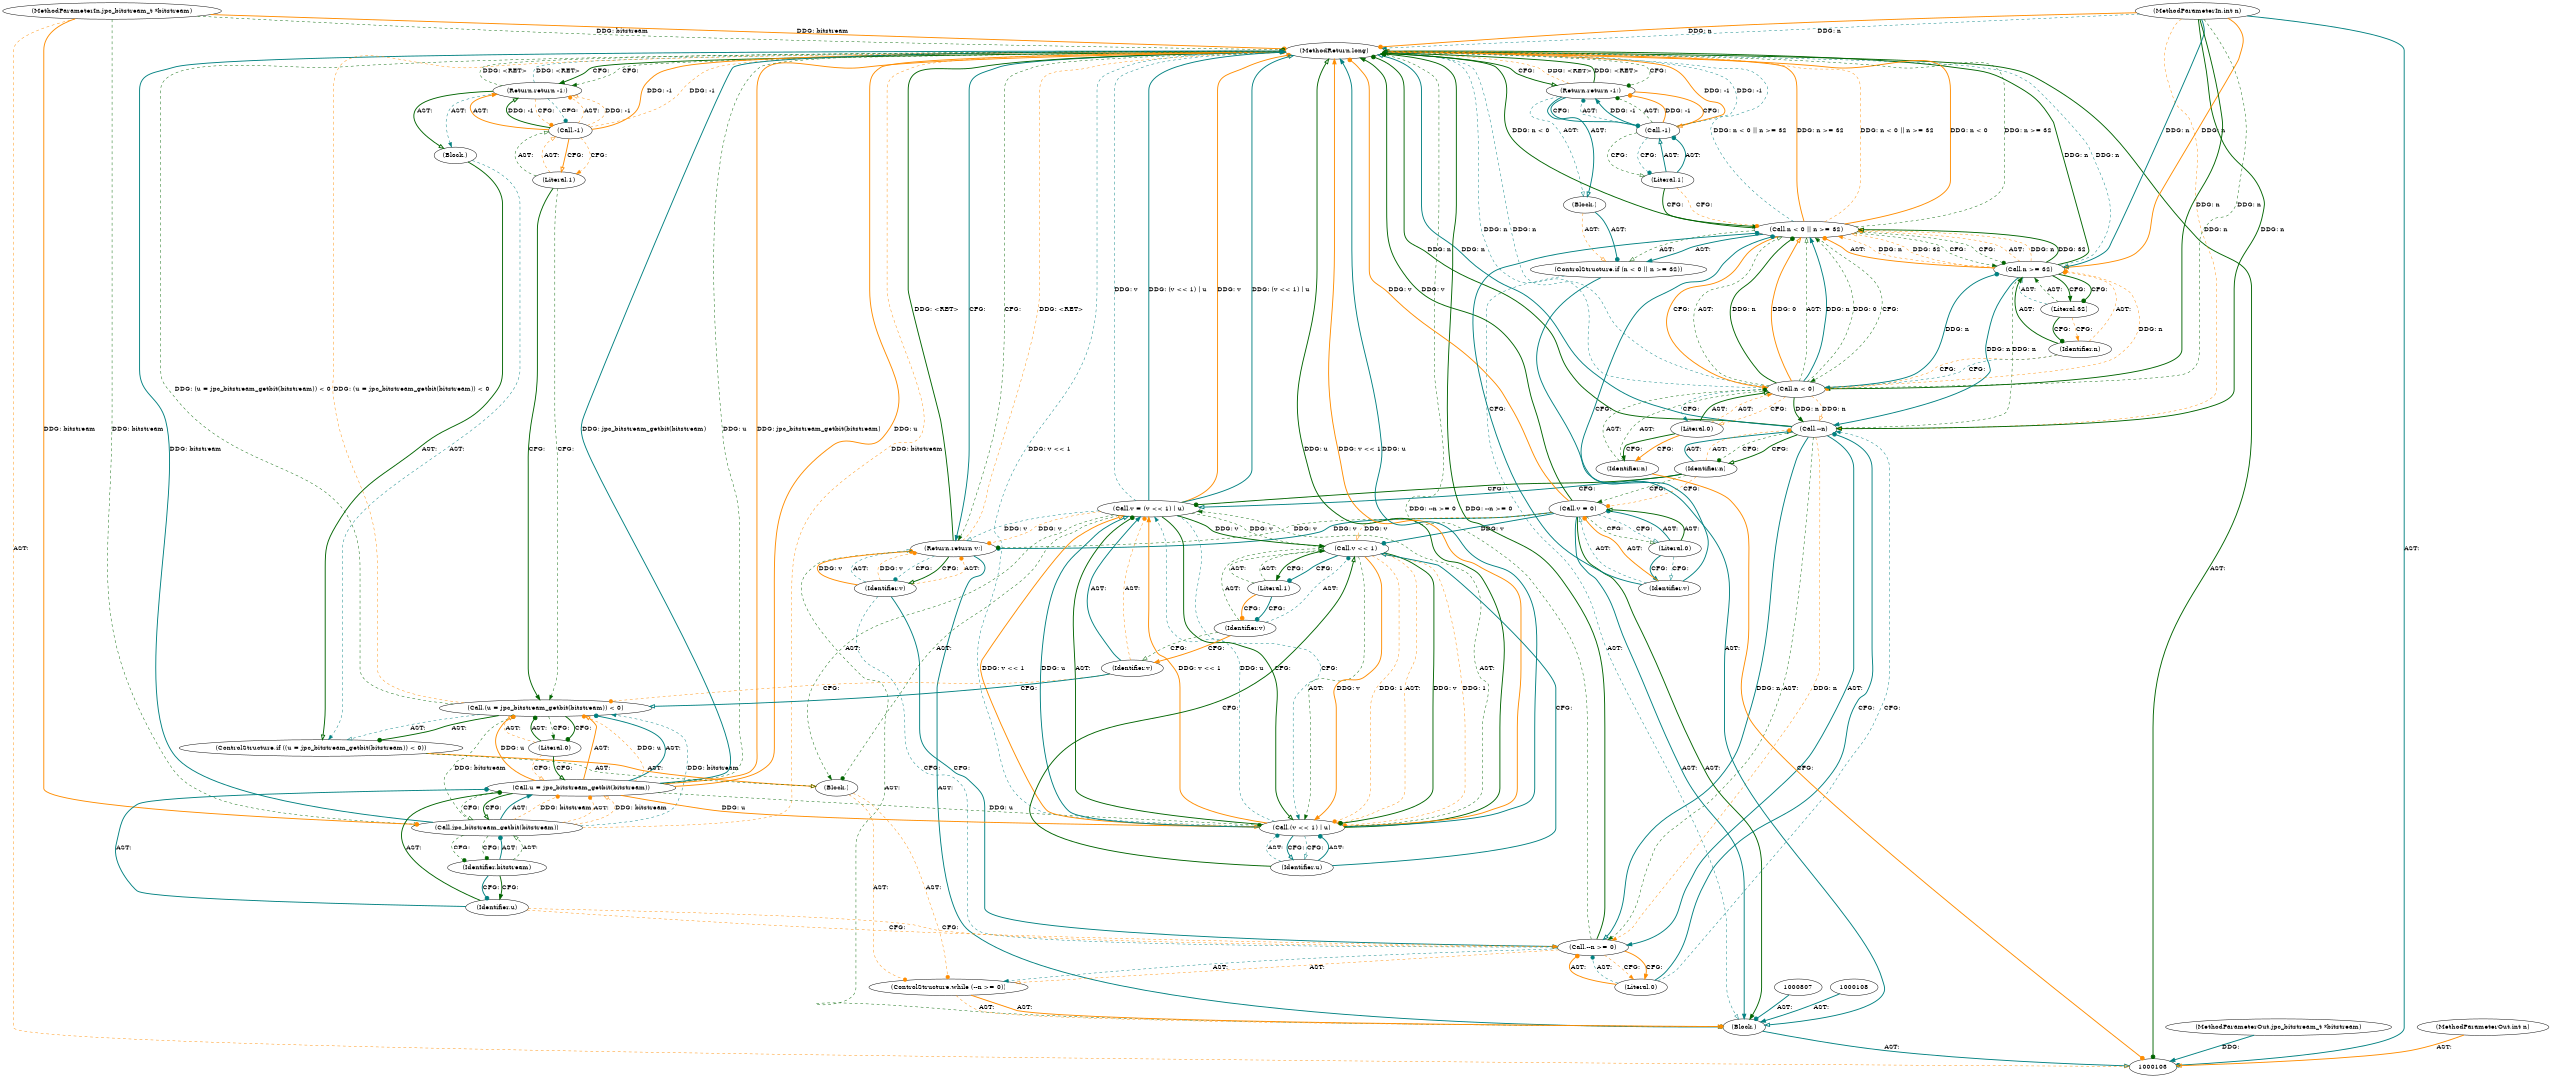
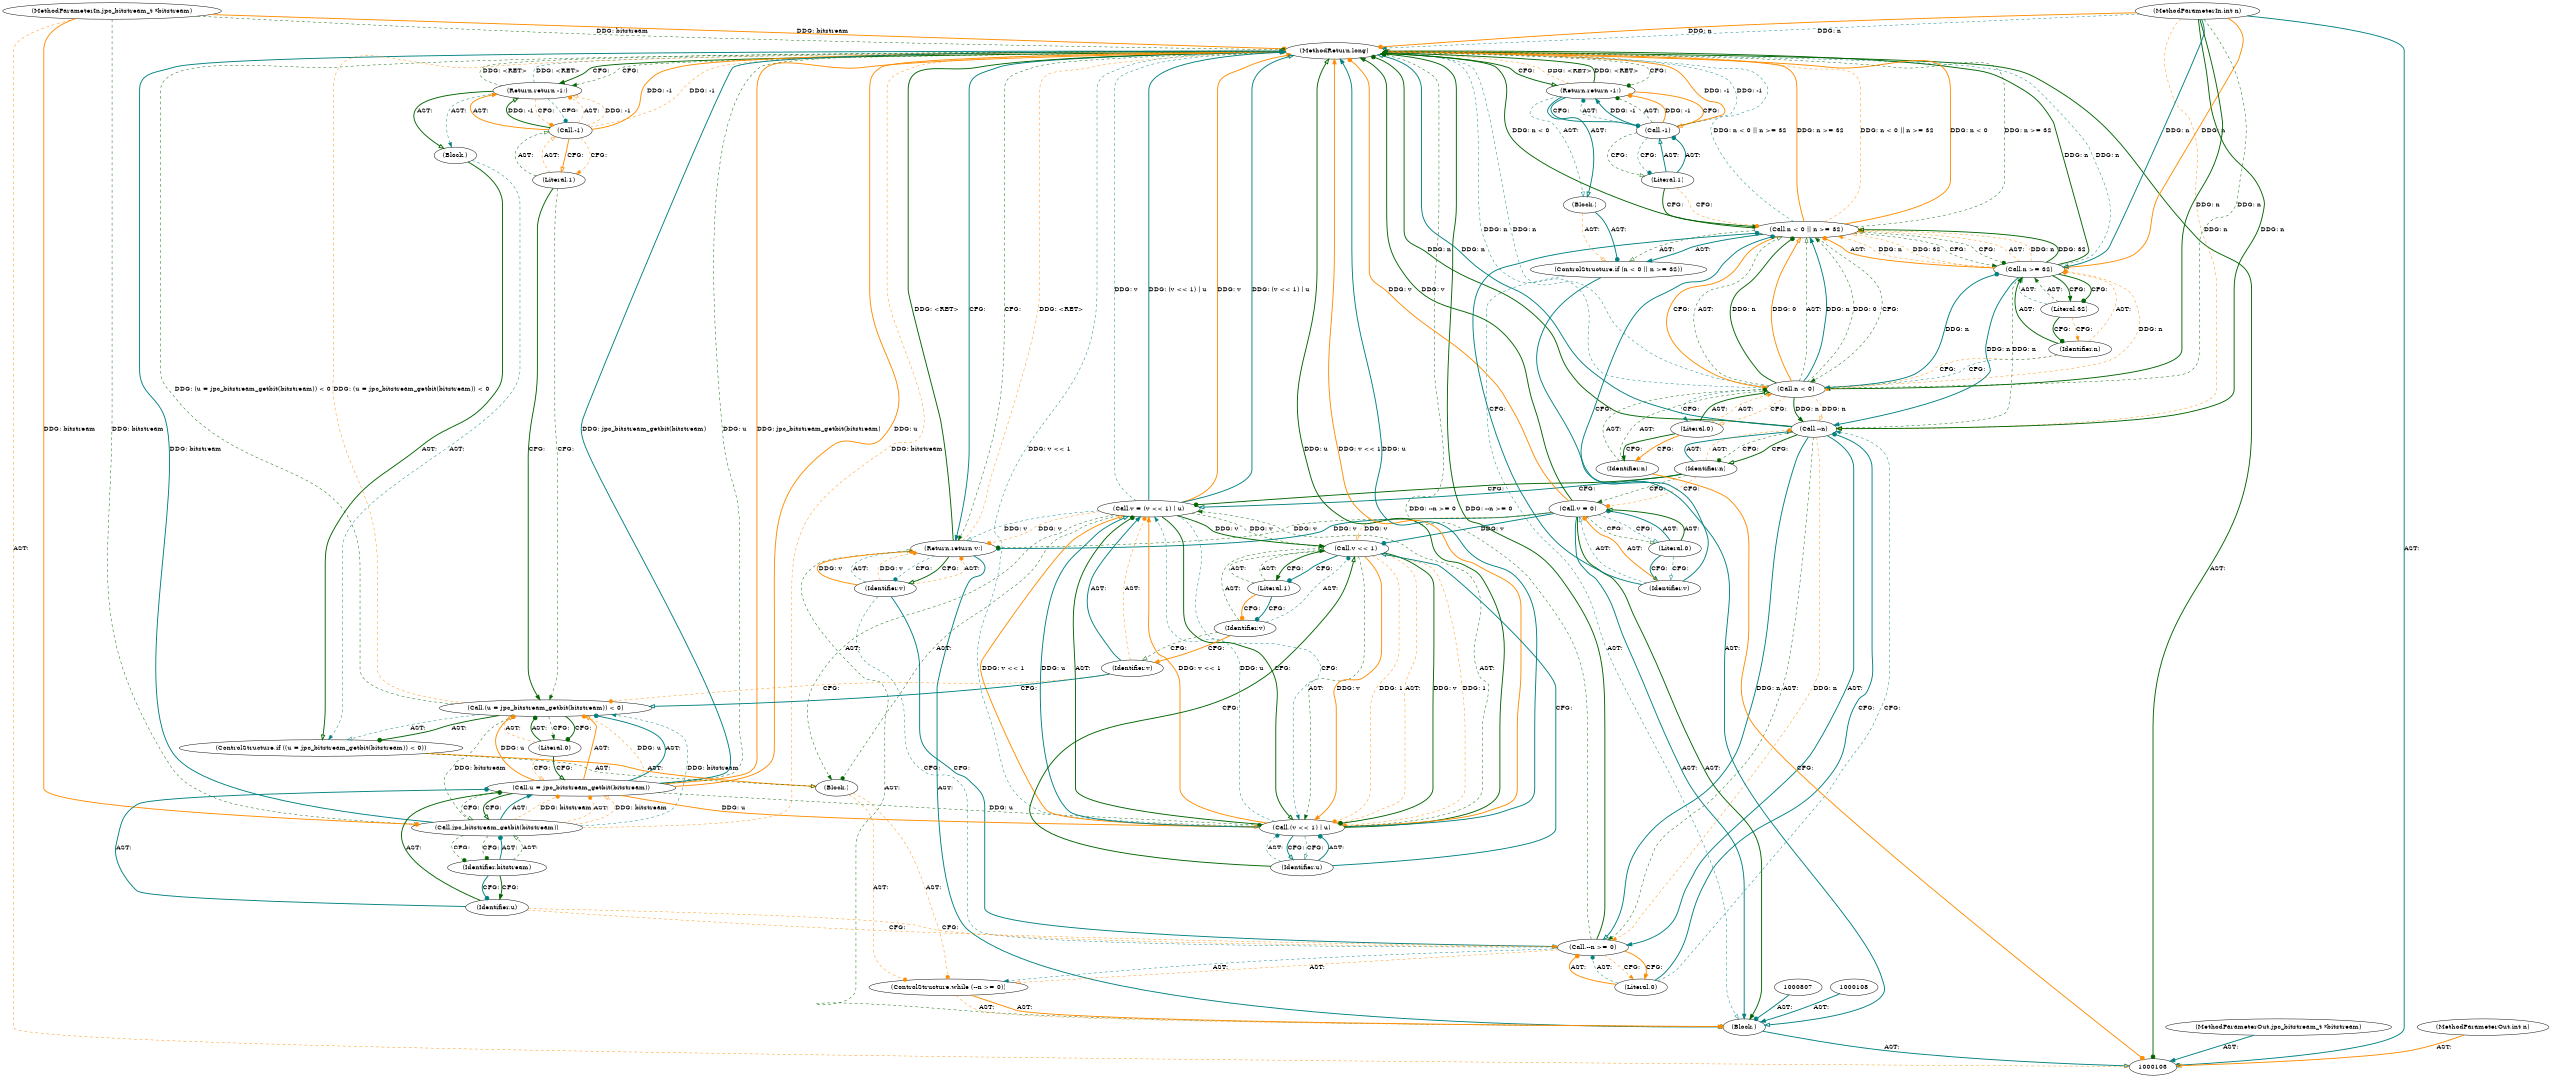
(2232, 1047) -> (2232, 1047)
